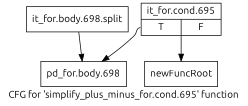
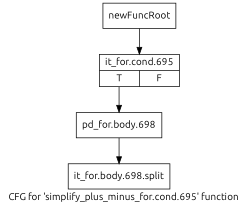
(80, 43) -> (119, 147)
(181, 45) -> (139, 38)
